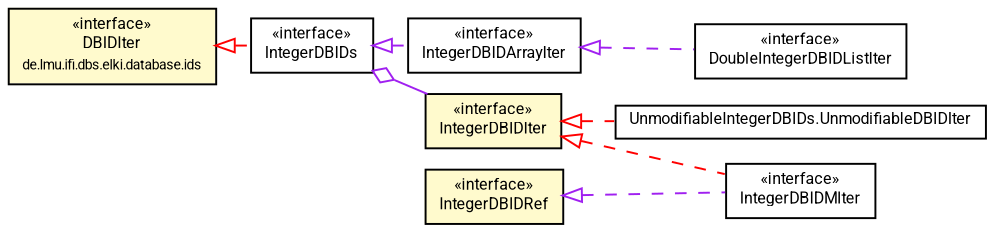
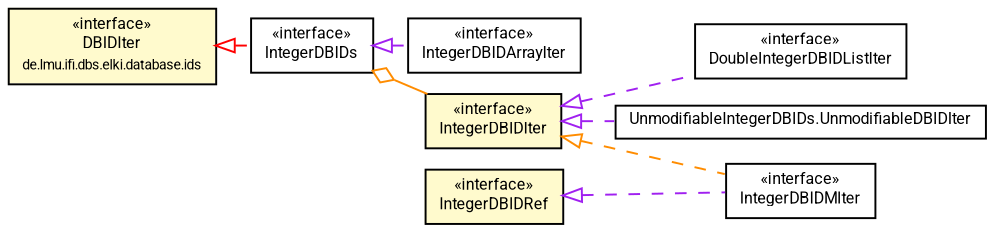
(647, 48) -> (637, 88)
(411, 87) -> (411, 87)
(598, 121) -> (598, 121)
(653, 158) -> (653, 158)
